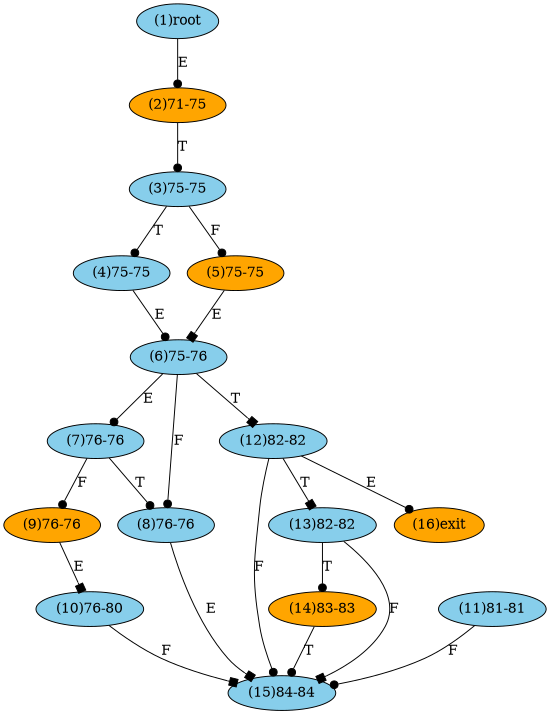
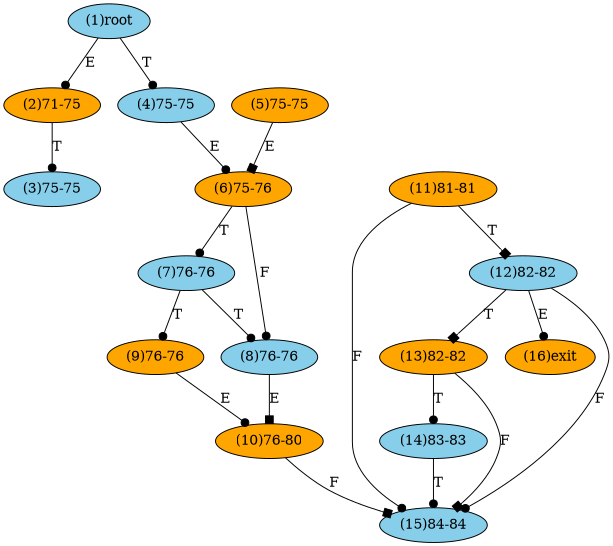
(152, 228) -> (135, 60)
(204, 228) -> none
(179, 357) -> (243, 189)
(222, 396) -> (480, 228)
(148, 399) -> (224, 231)
(82, 483) -> (178, 315)
(322, 525) -> (433, 357)
(69, 562) -> (209, 397)
(90, 609) -> (269, 441)
(322, 609) -> (433, 441)
(492, 609) -> (443, 189)
(198, 614) -> (269, 394)
